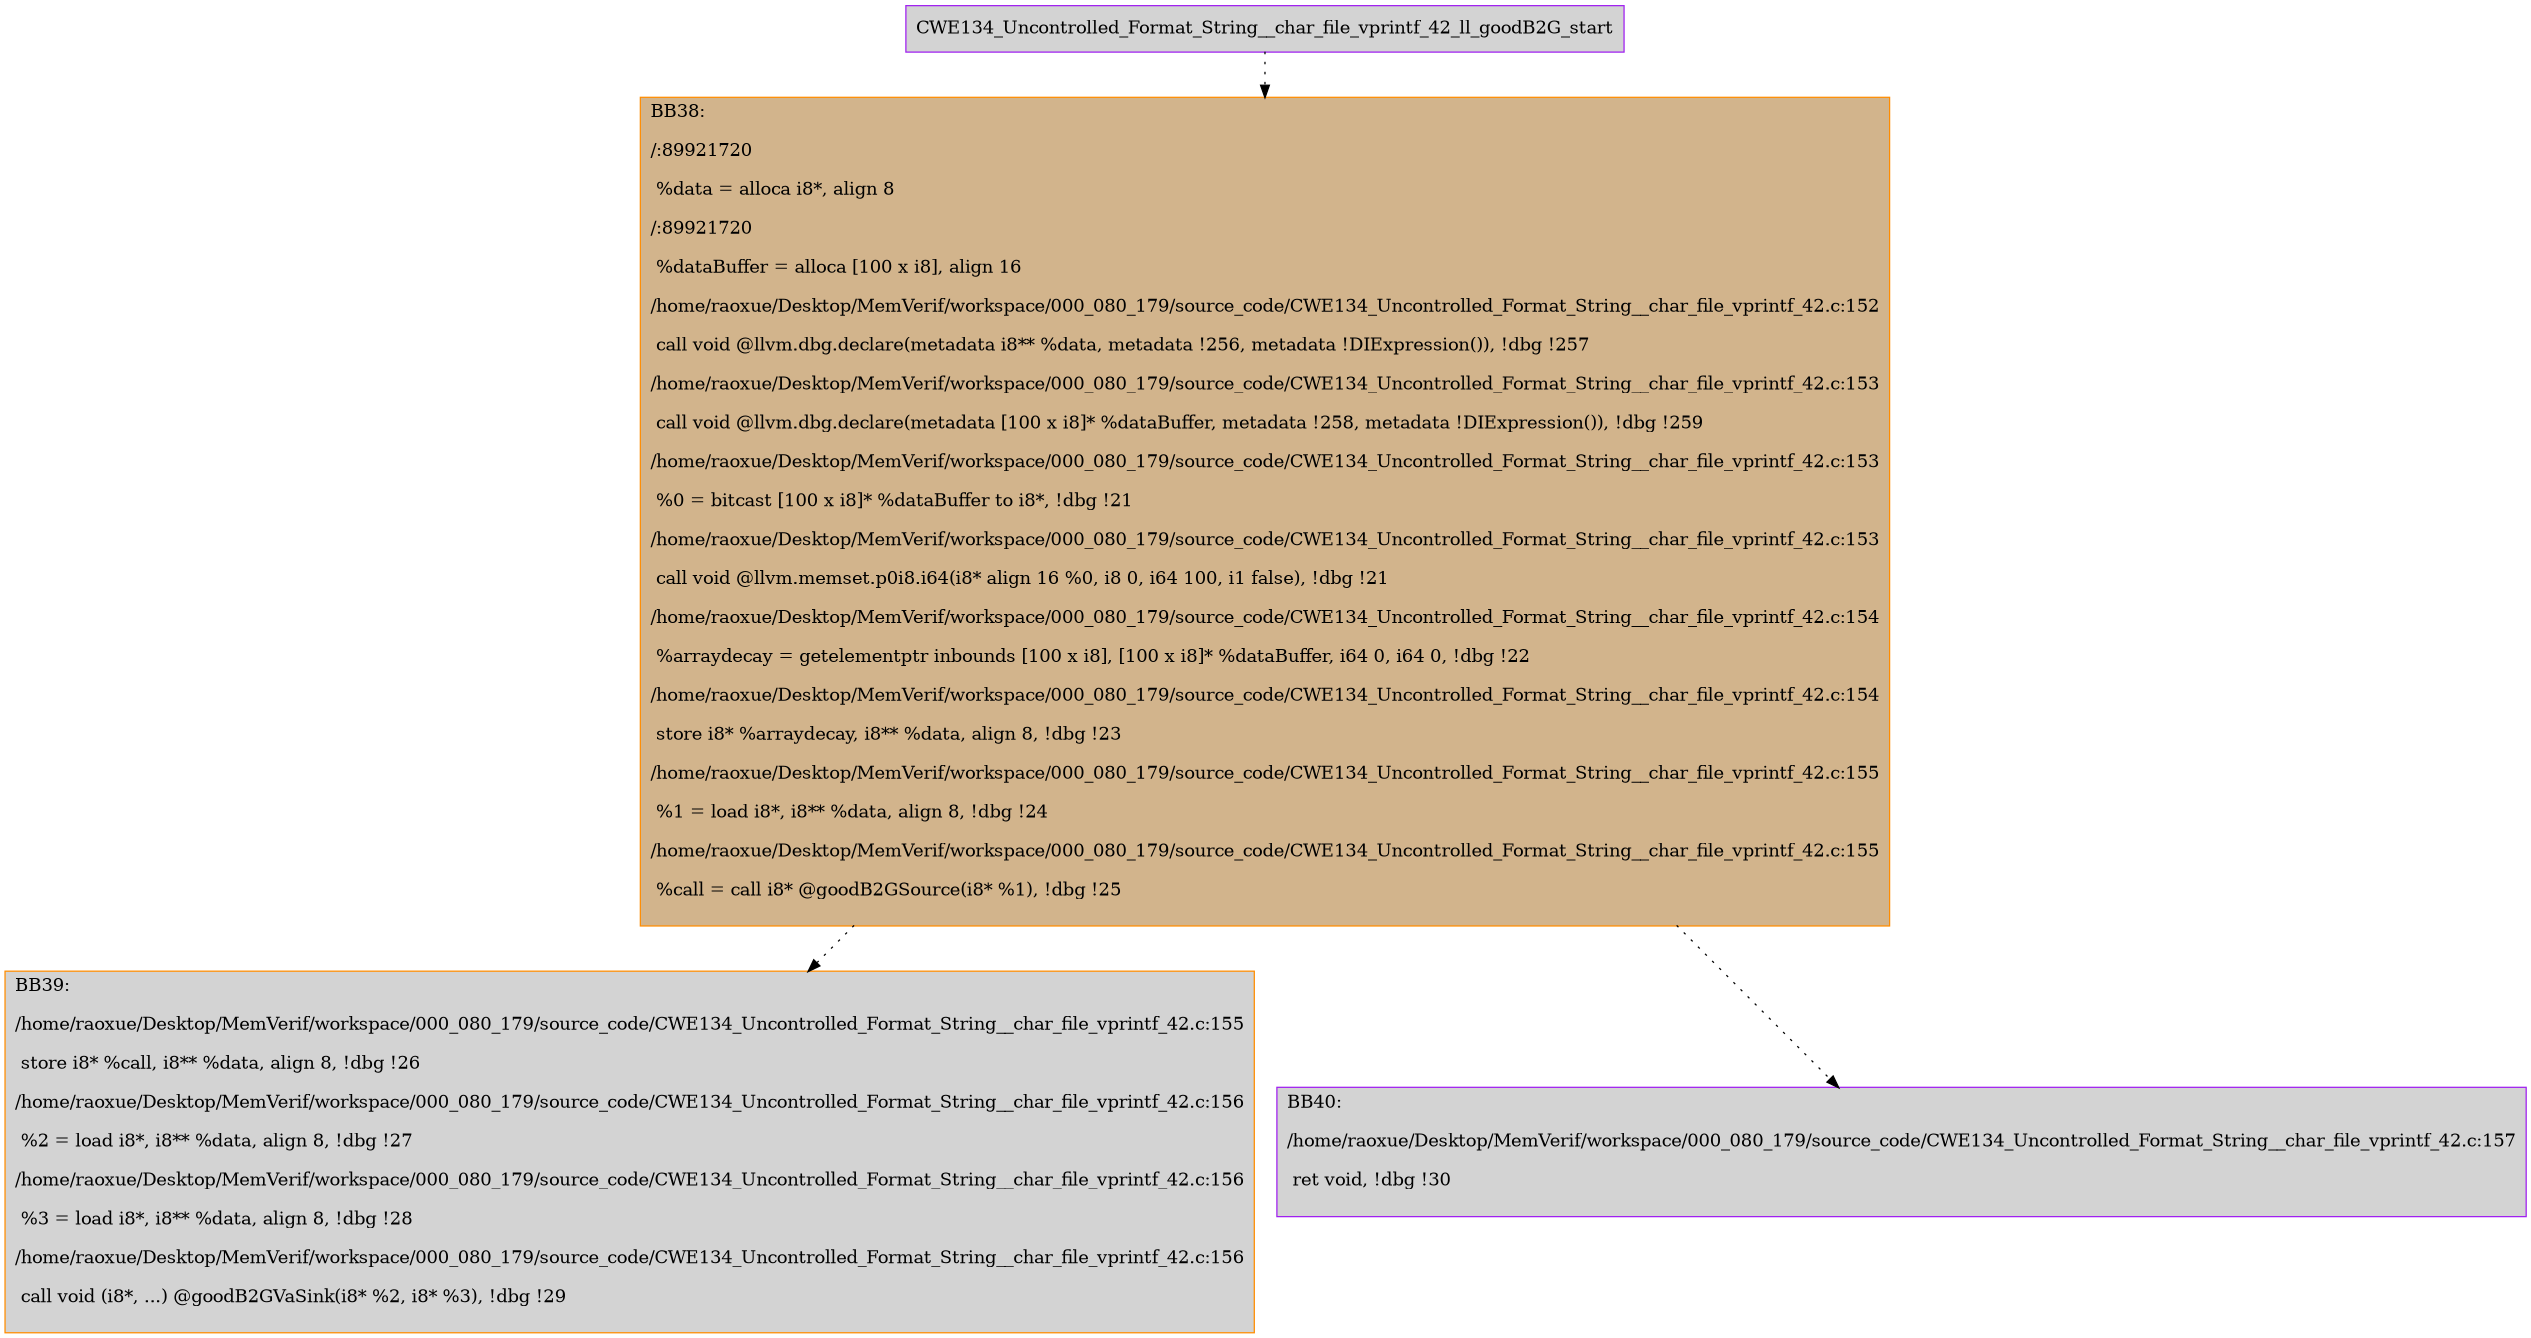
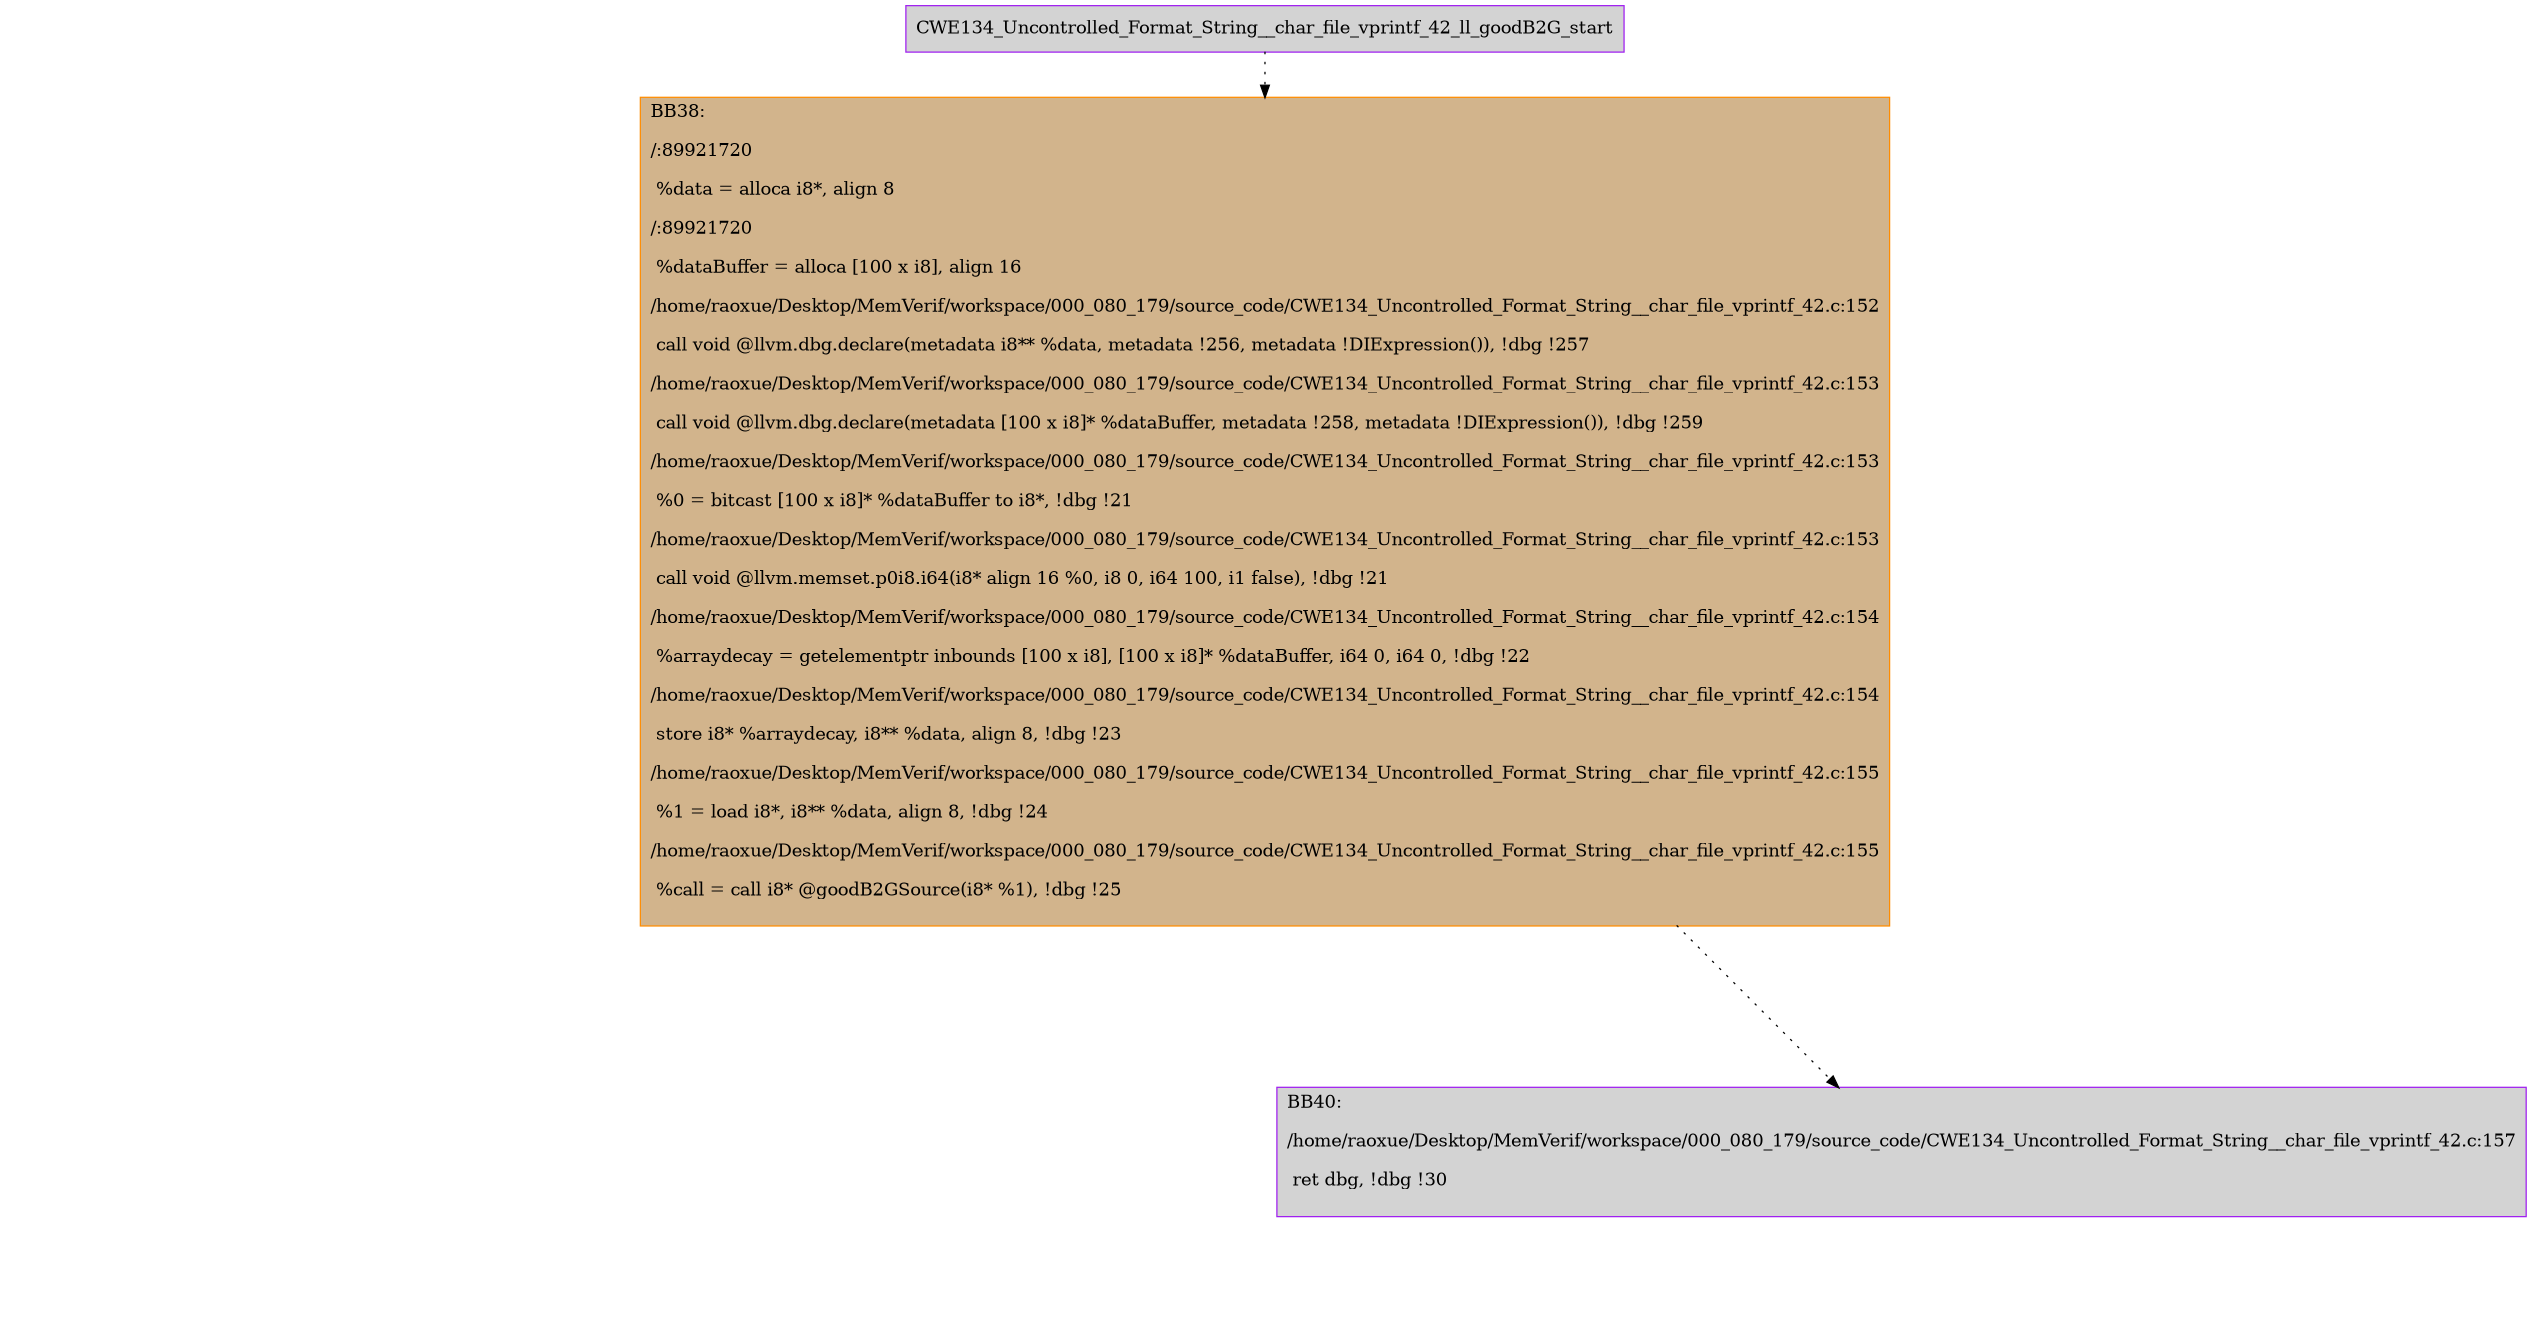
(630, 1152) -> none
(1369, 1180) -> (1367, 1180)
